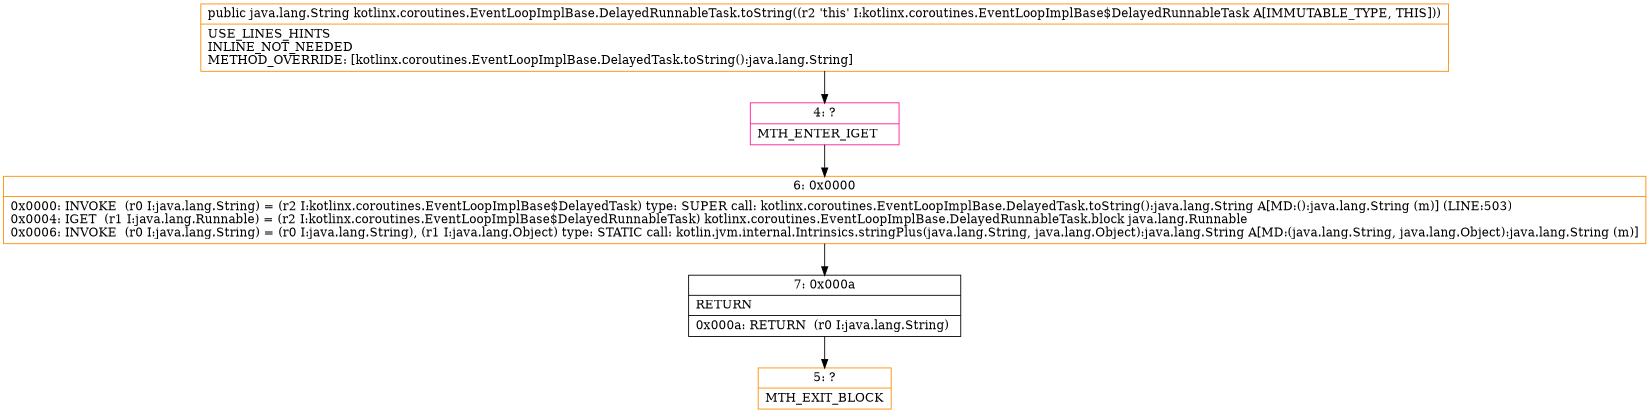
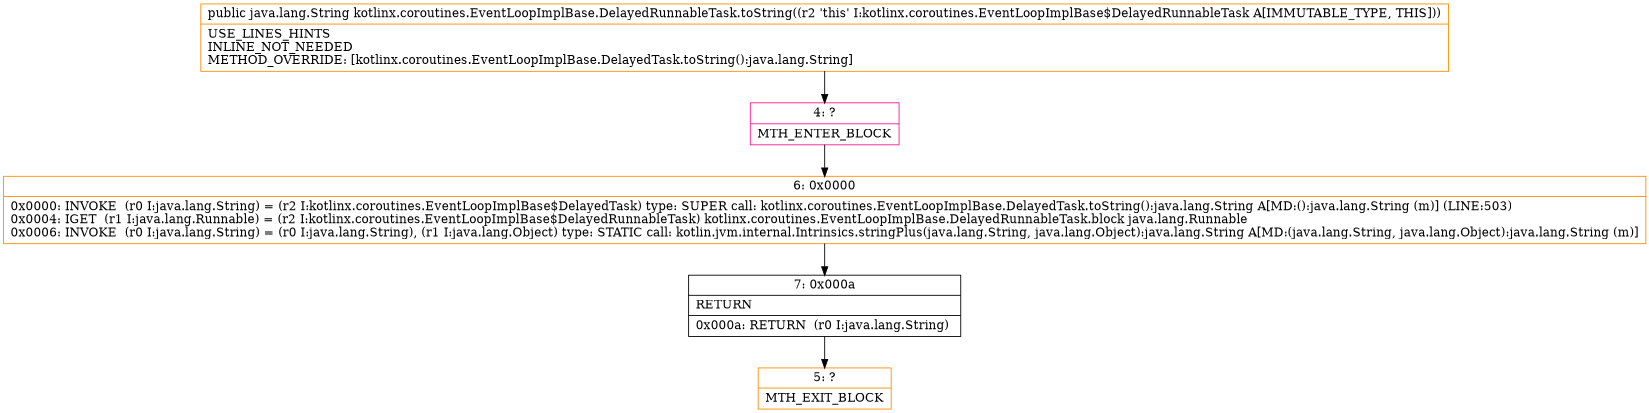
(818, 134) -> (825, 134)
